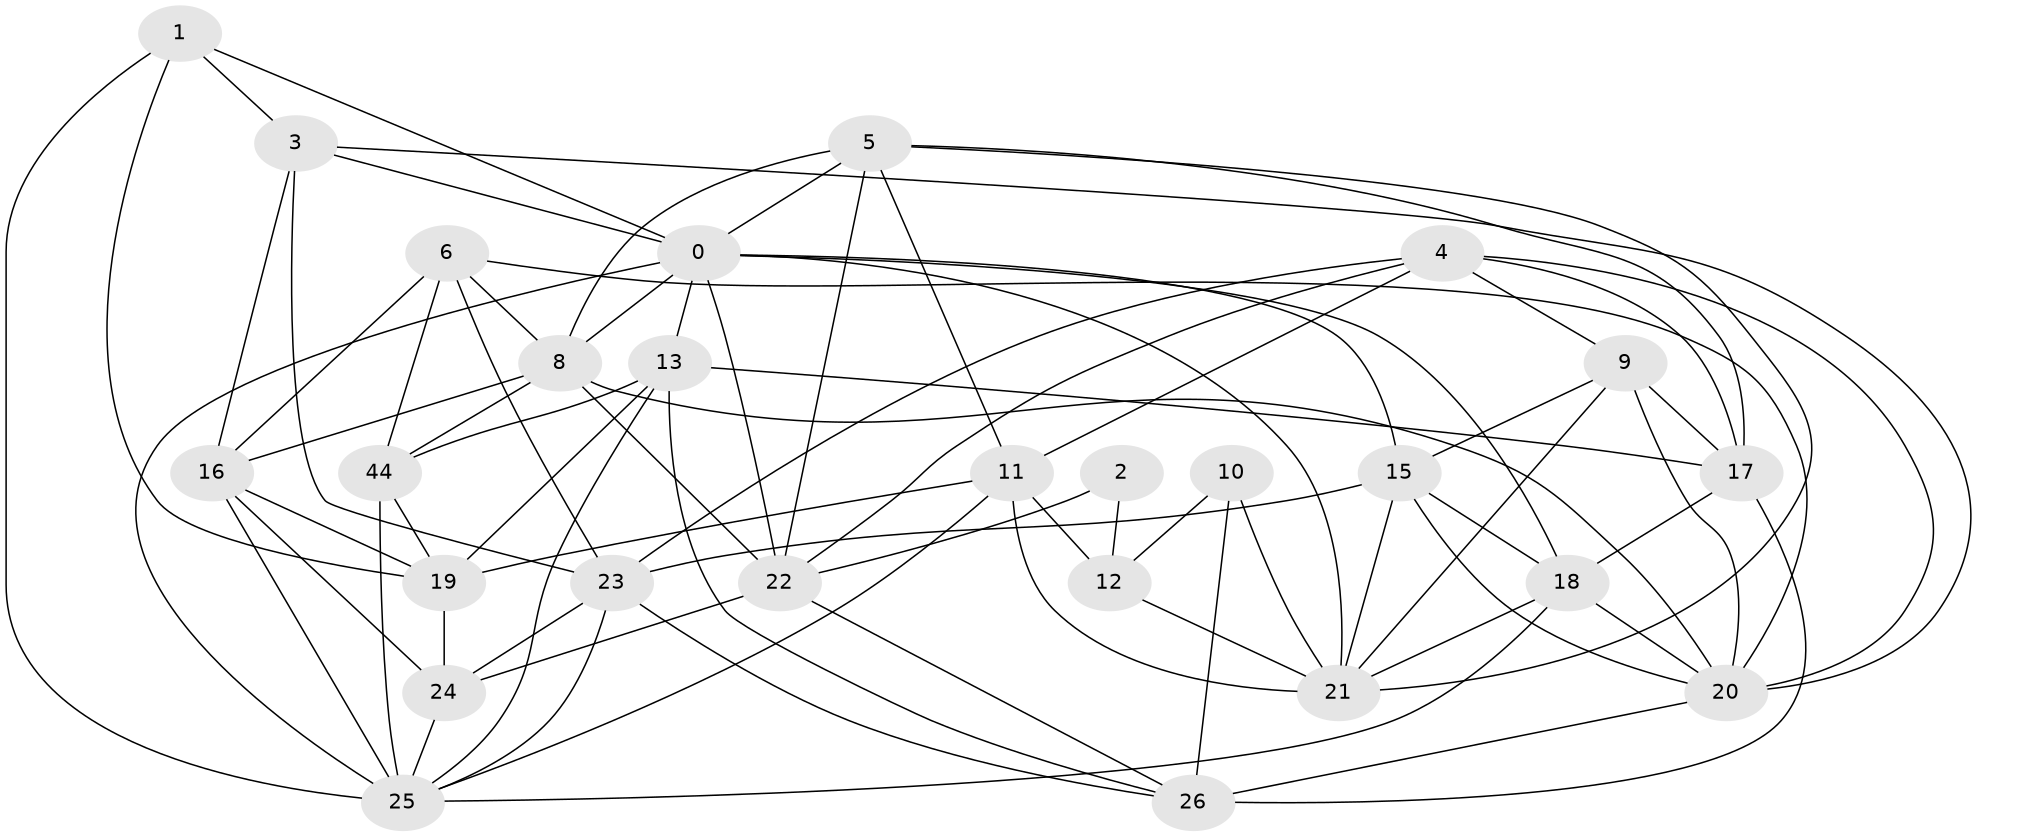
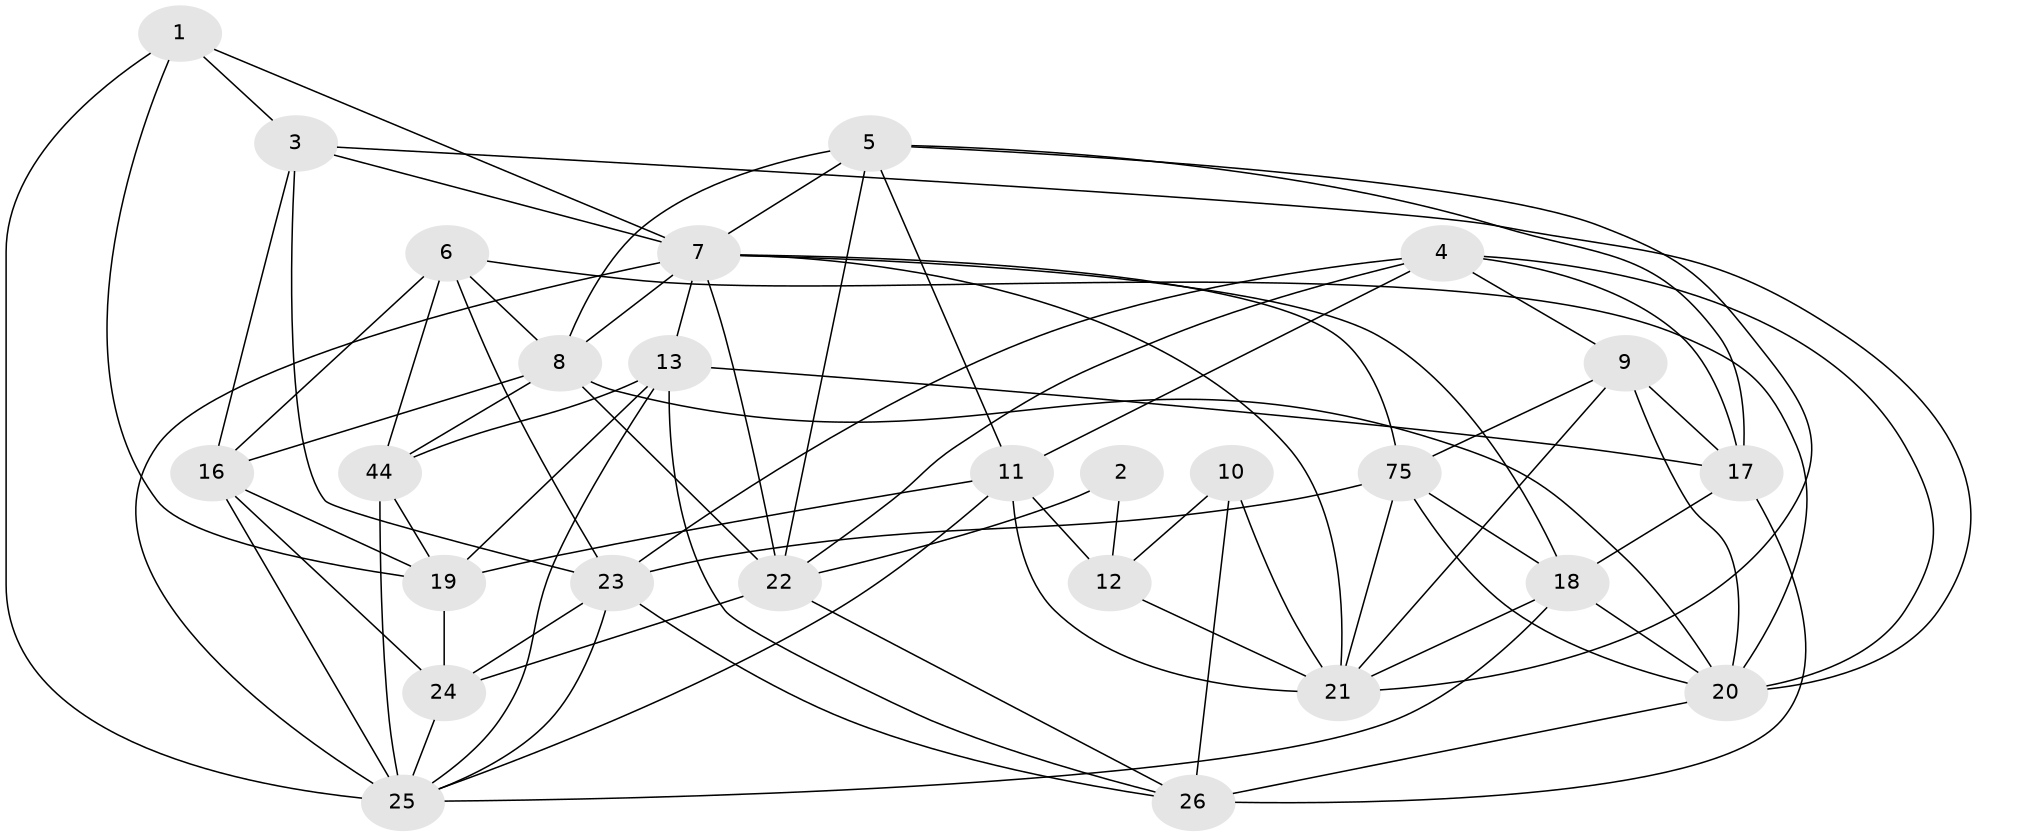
(699, 253) -> (699, 253)
(1400, 473) -> (1400, 473)
